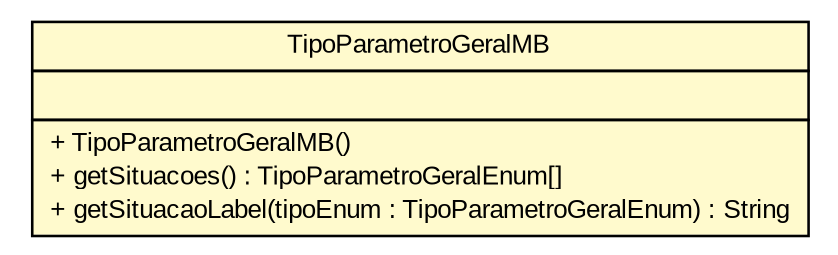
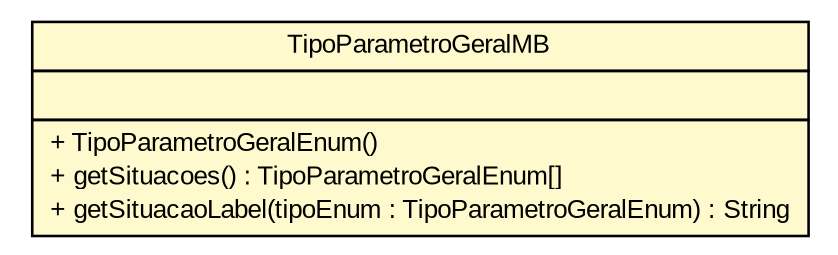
(201, 143) -> (214, 143)
